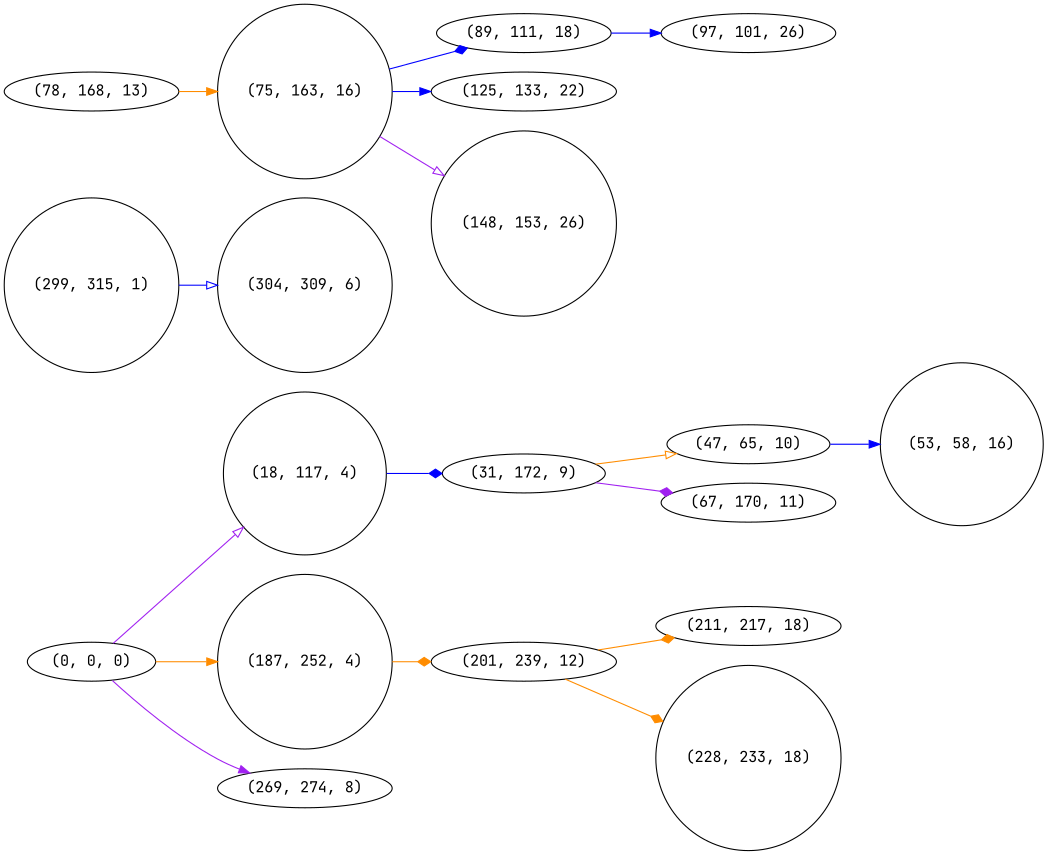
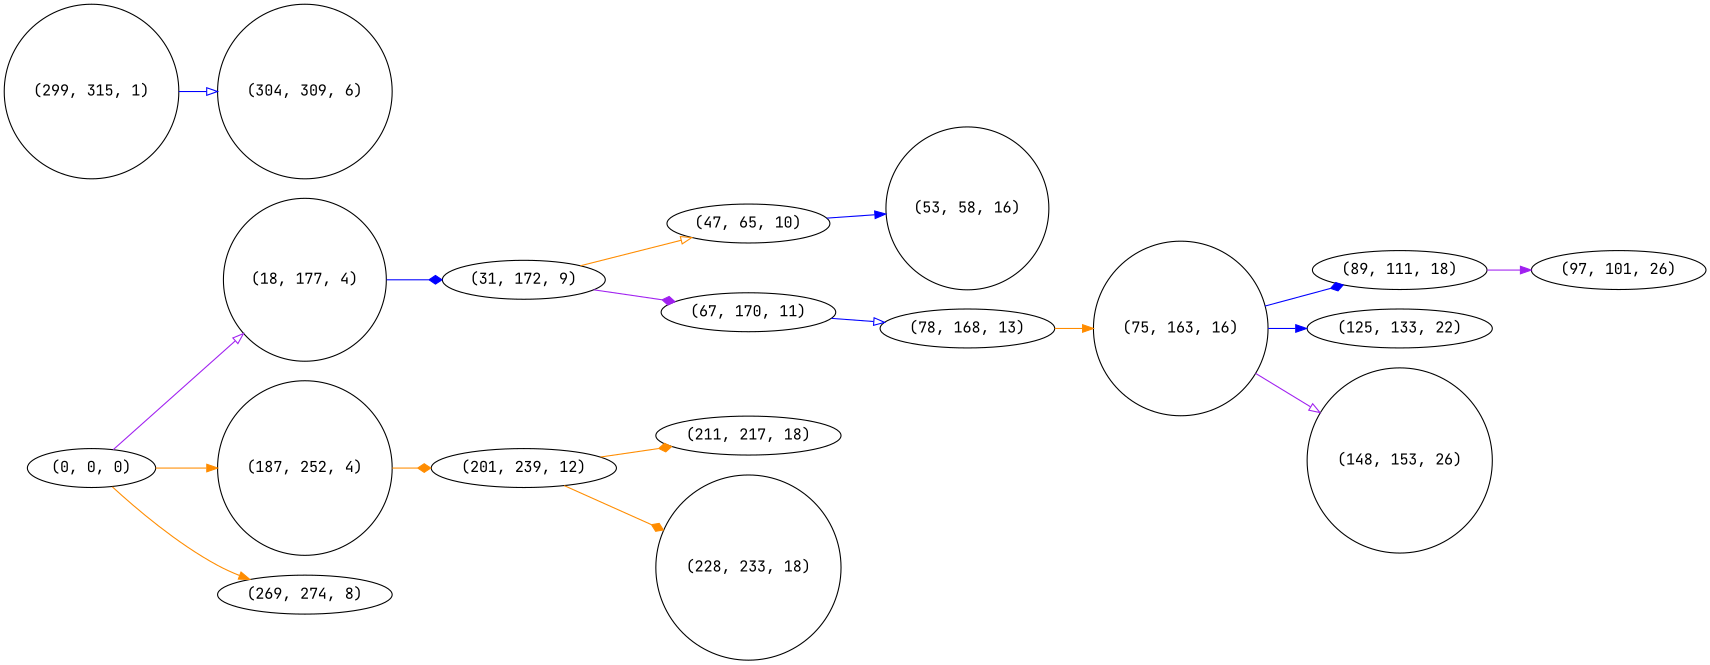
(631, 33) -> (1504, 270)
none -> (852, 320)
(305, 473) -> (305, 280)
(172, 730) -> (172, 536)
